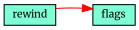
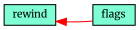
(69, 8) -> (80, 22)
